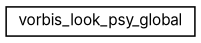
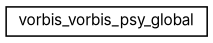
(101, 21) -> (107, 21)
